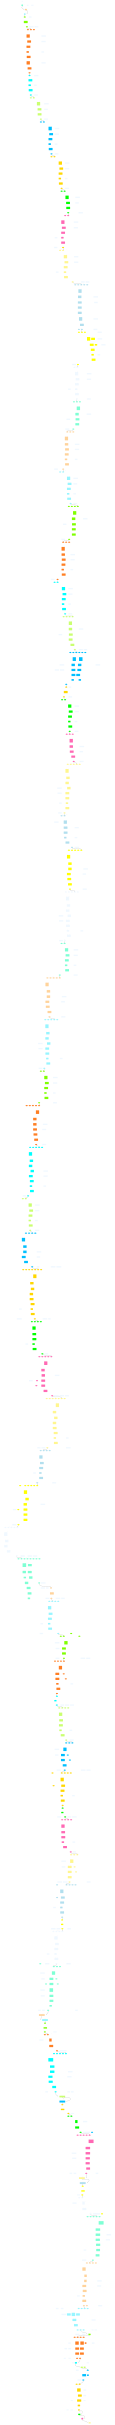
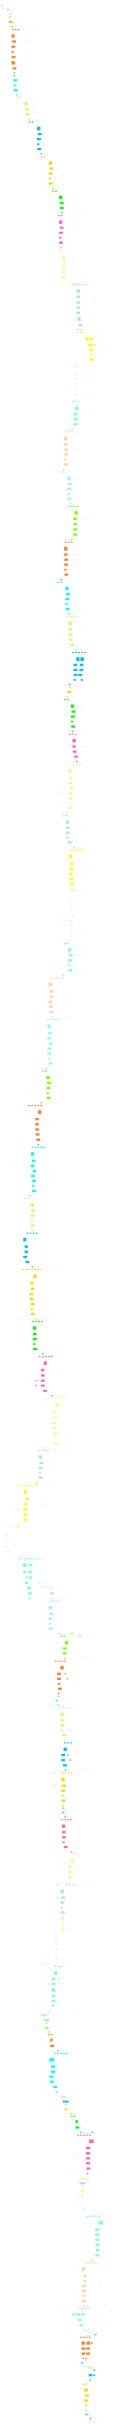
(73, 653) -> none
